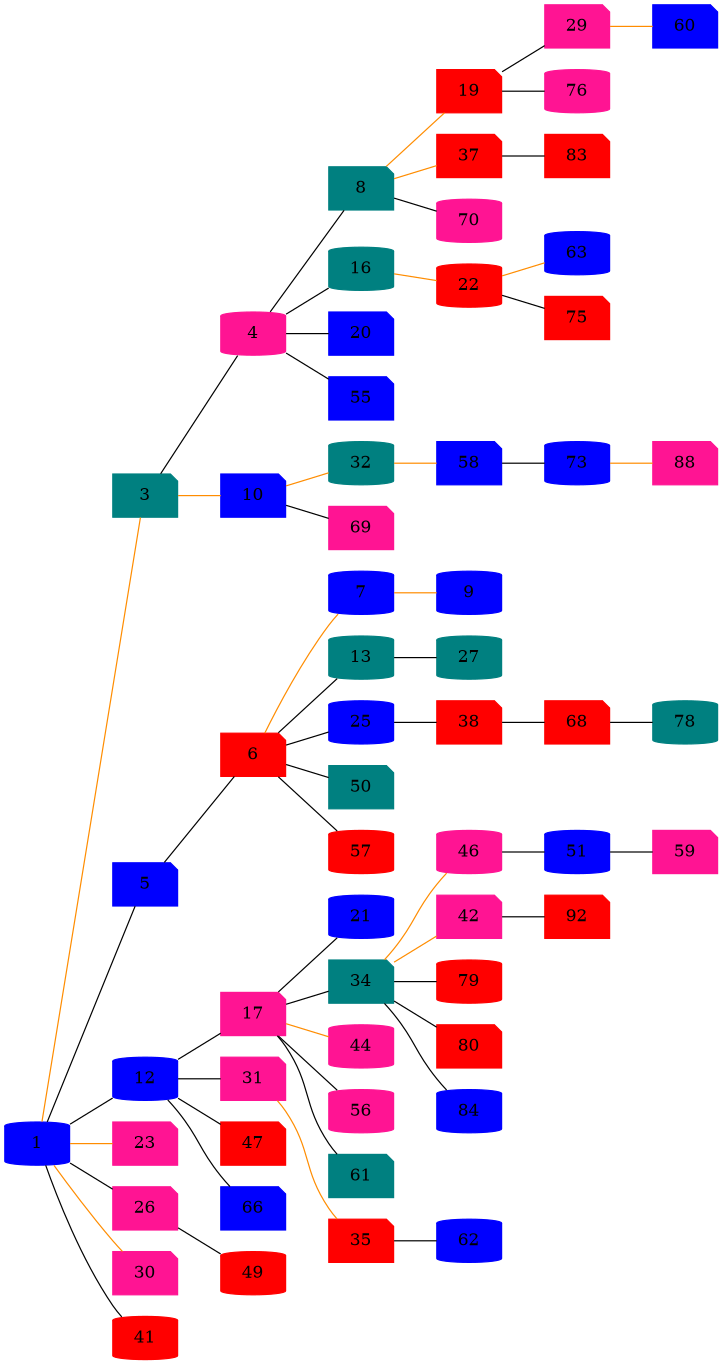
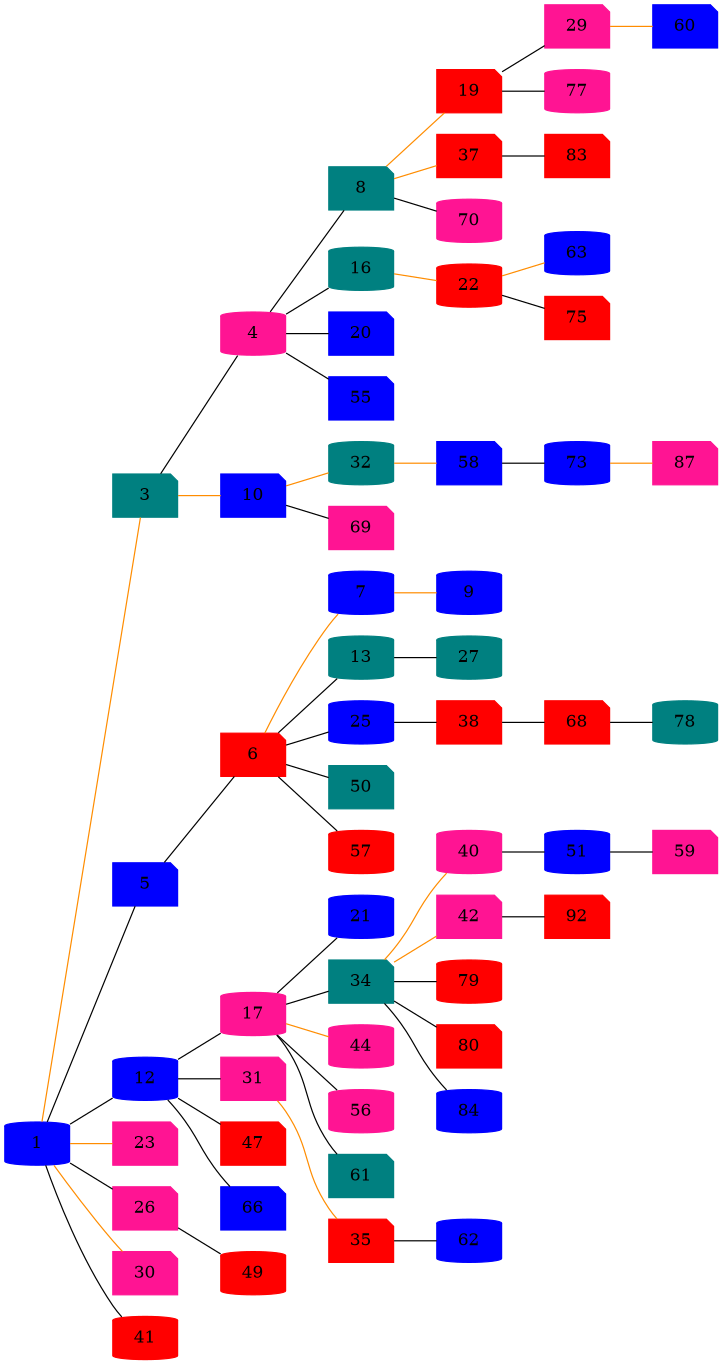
(577, 91) -> (577, 91)
(685, 463) -> (685, 463)
(469, 852) -> (469, 852)
(253, 1014) -> (253, 1014)
